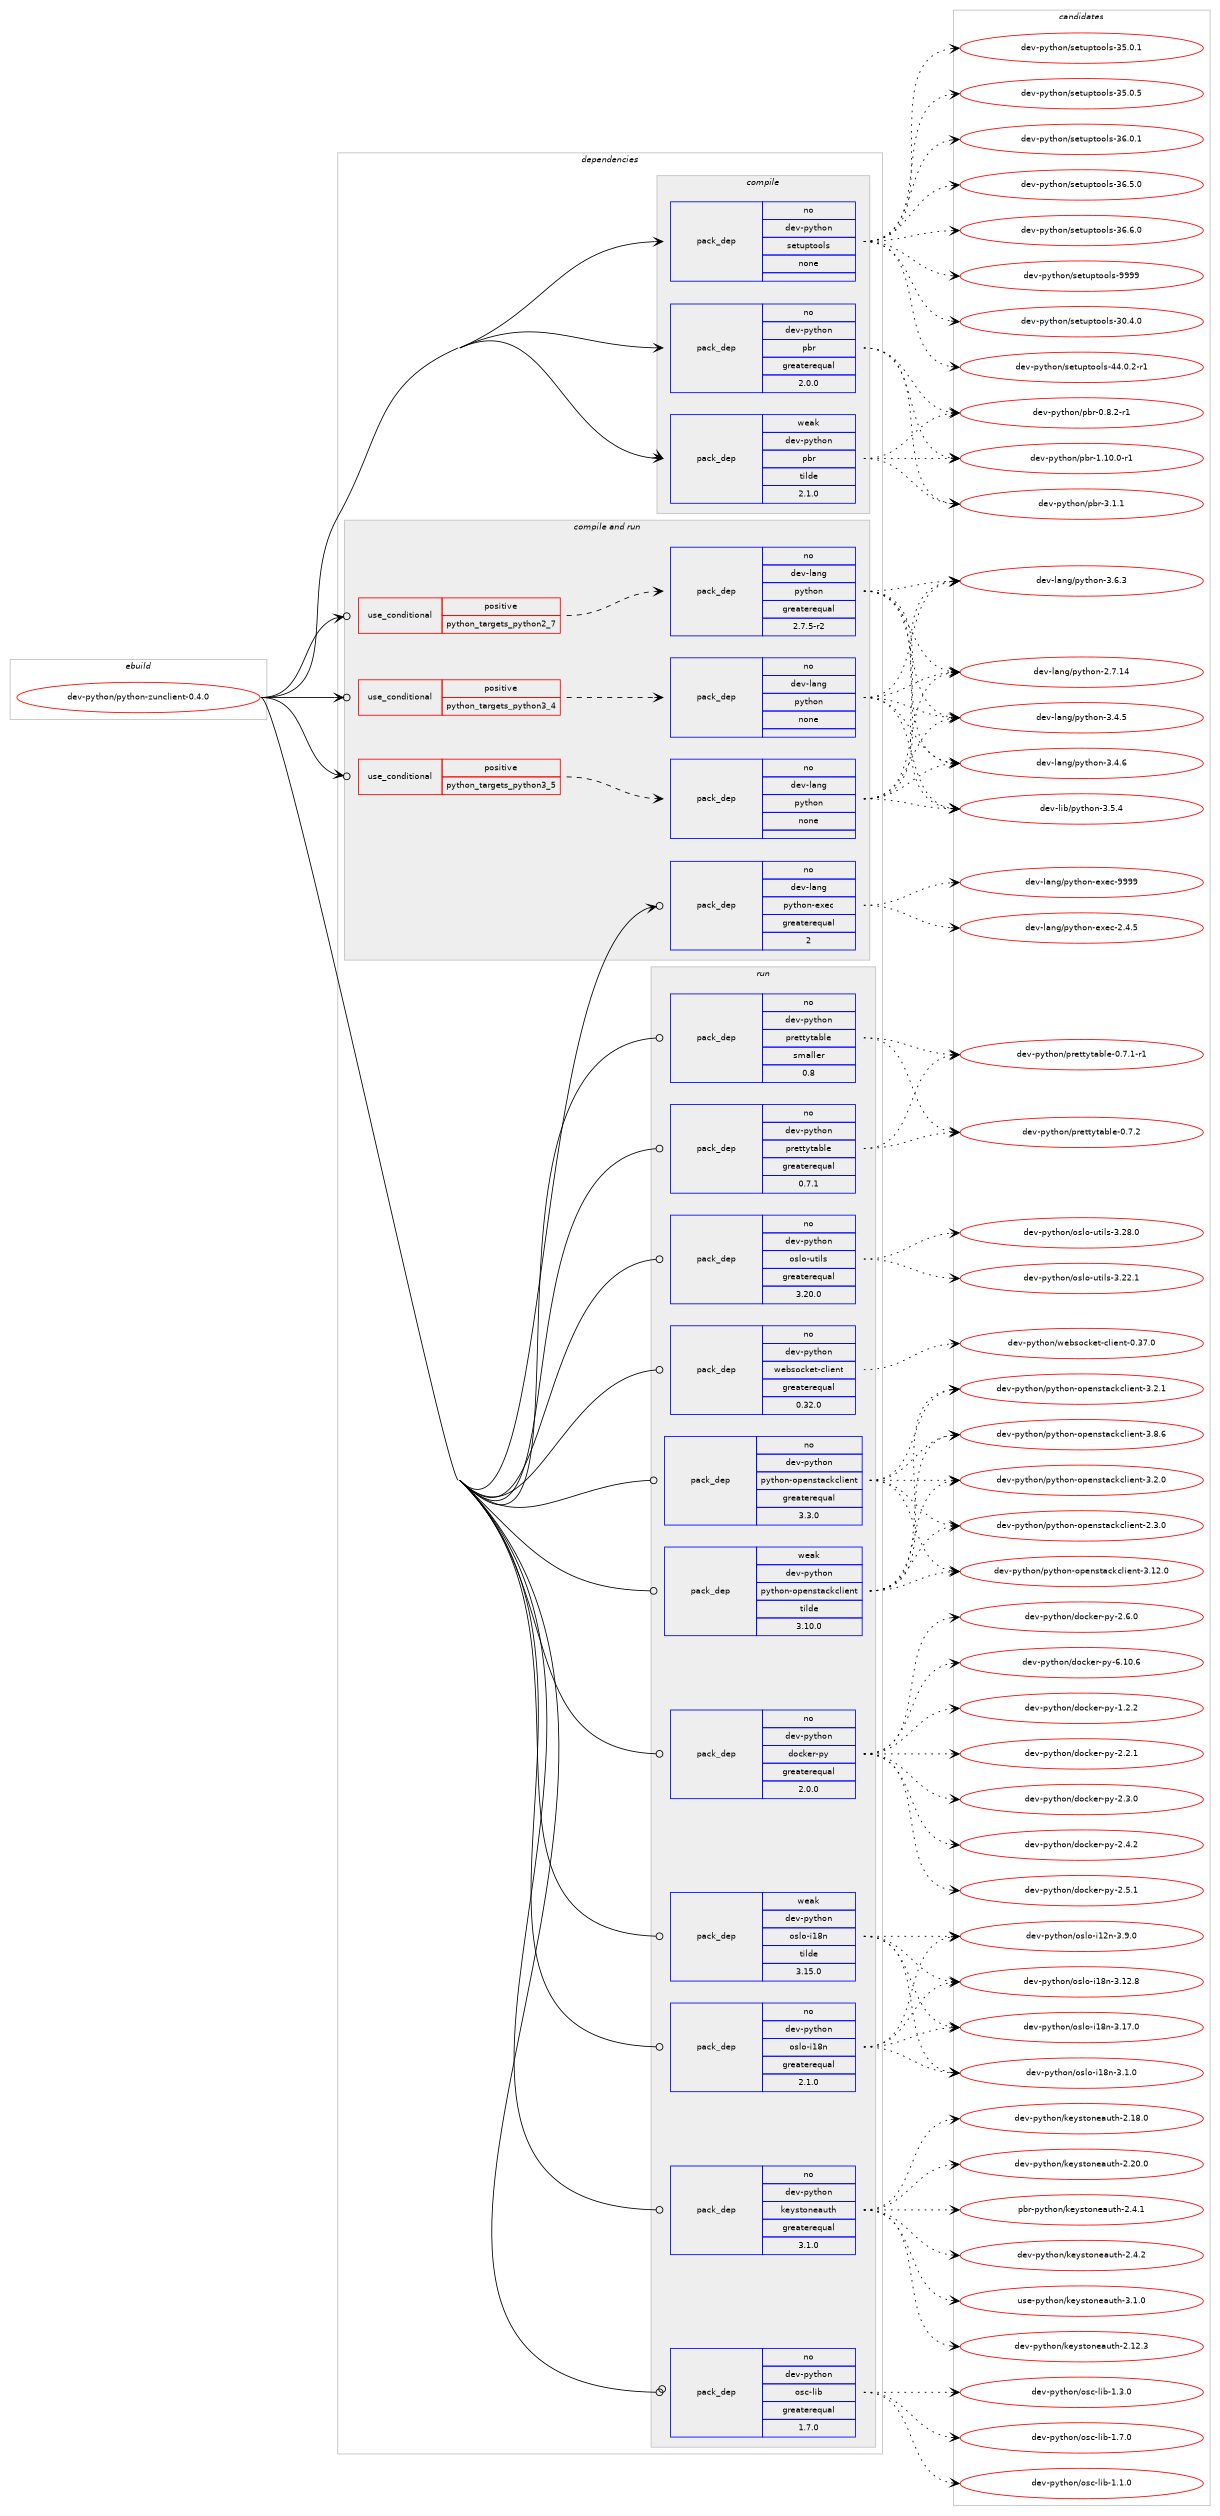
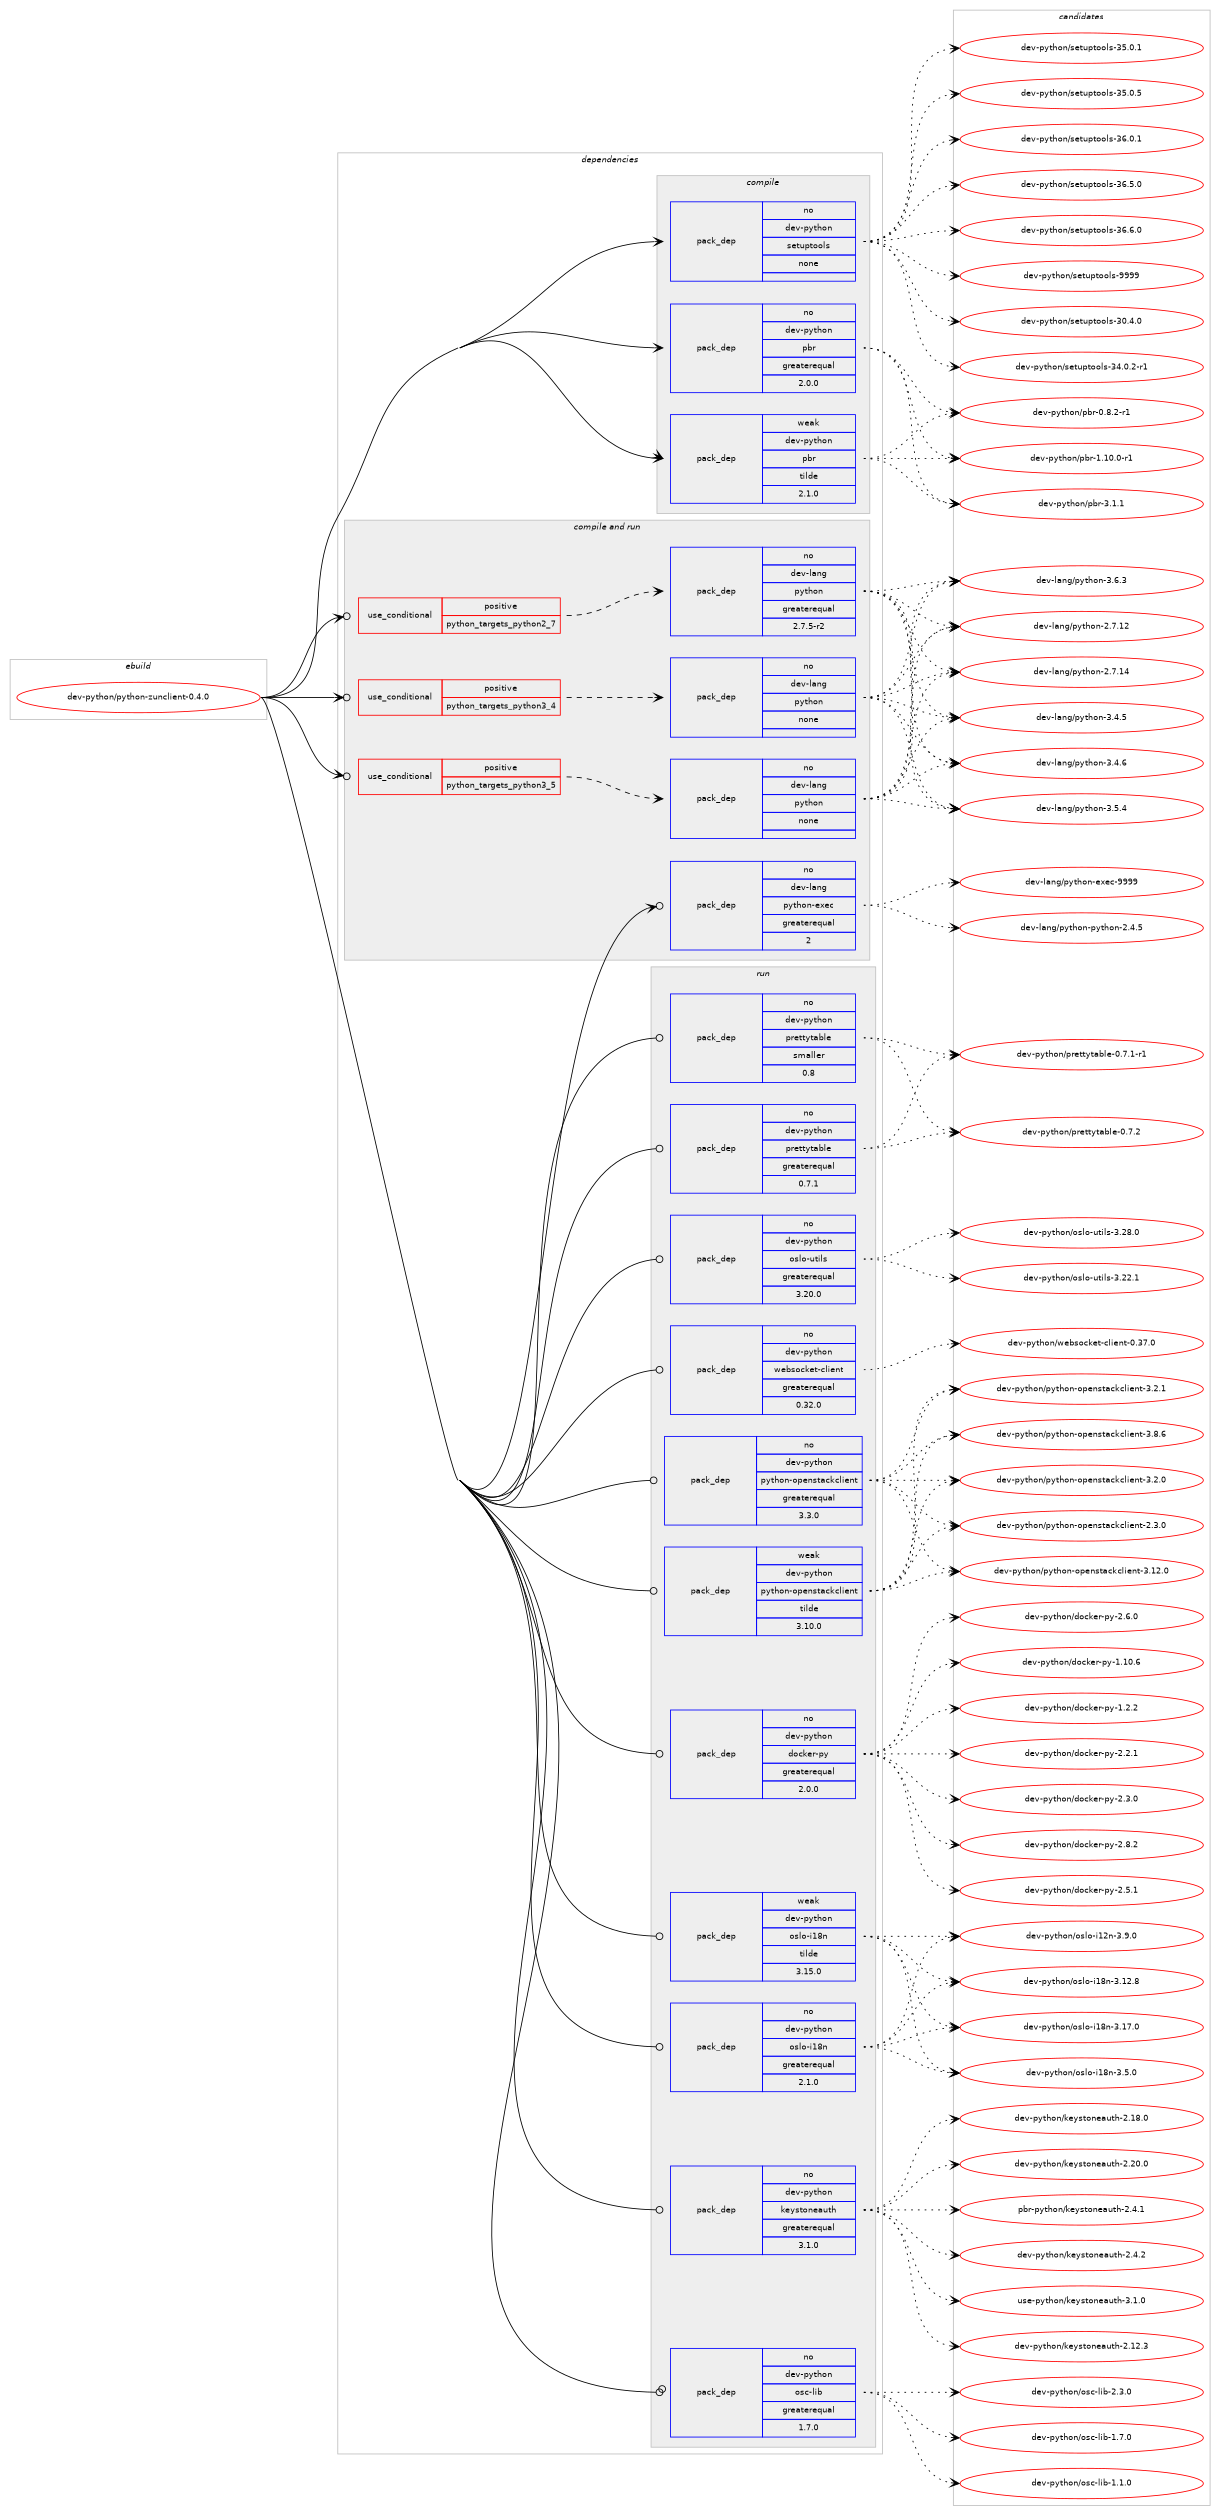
(1082, 367) -> (1082, 367)
none -> (1082, 627)
(1082, 809) -> (1082, 809)
(1082, 928) -> (1082, 928)
(1082, 1663) -> (1082, 1663)
(1082, 1845) -> (1082, 1845)
(1082, 2073) -> (1082, 2073)
(1082, 2392) -> (1082, 2392)
